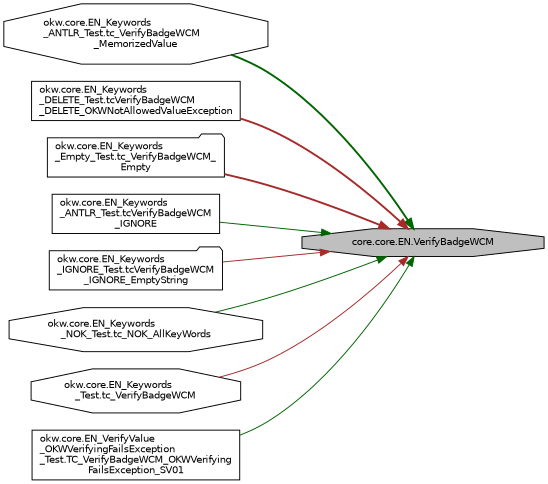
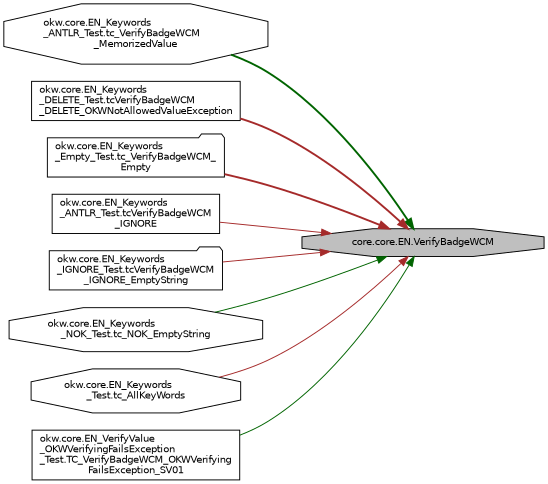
(271, 227) -> (271, 227)
(136, 330) -> (136, 330)
(136, 391) -> (136, 391)
